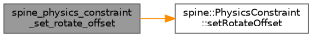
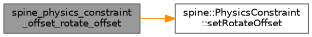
(72, 19) -> (72, 19)
